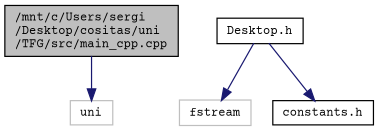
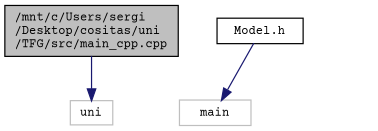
(260, 31) -> (260, 31)
(215, 113) -> (215, 113)
(323, 113) -> none
